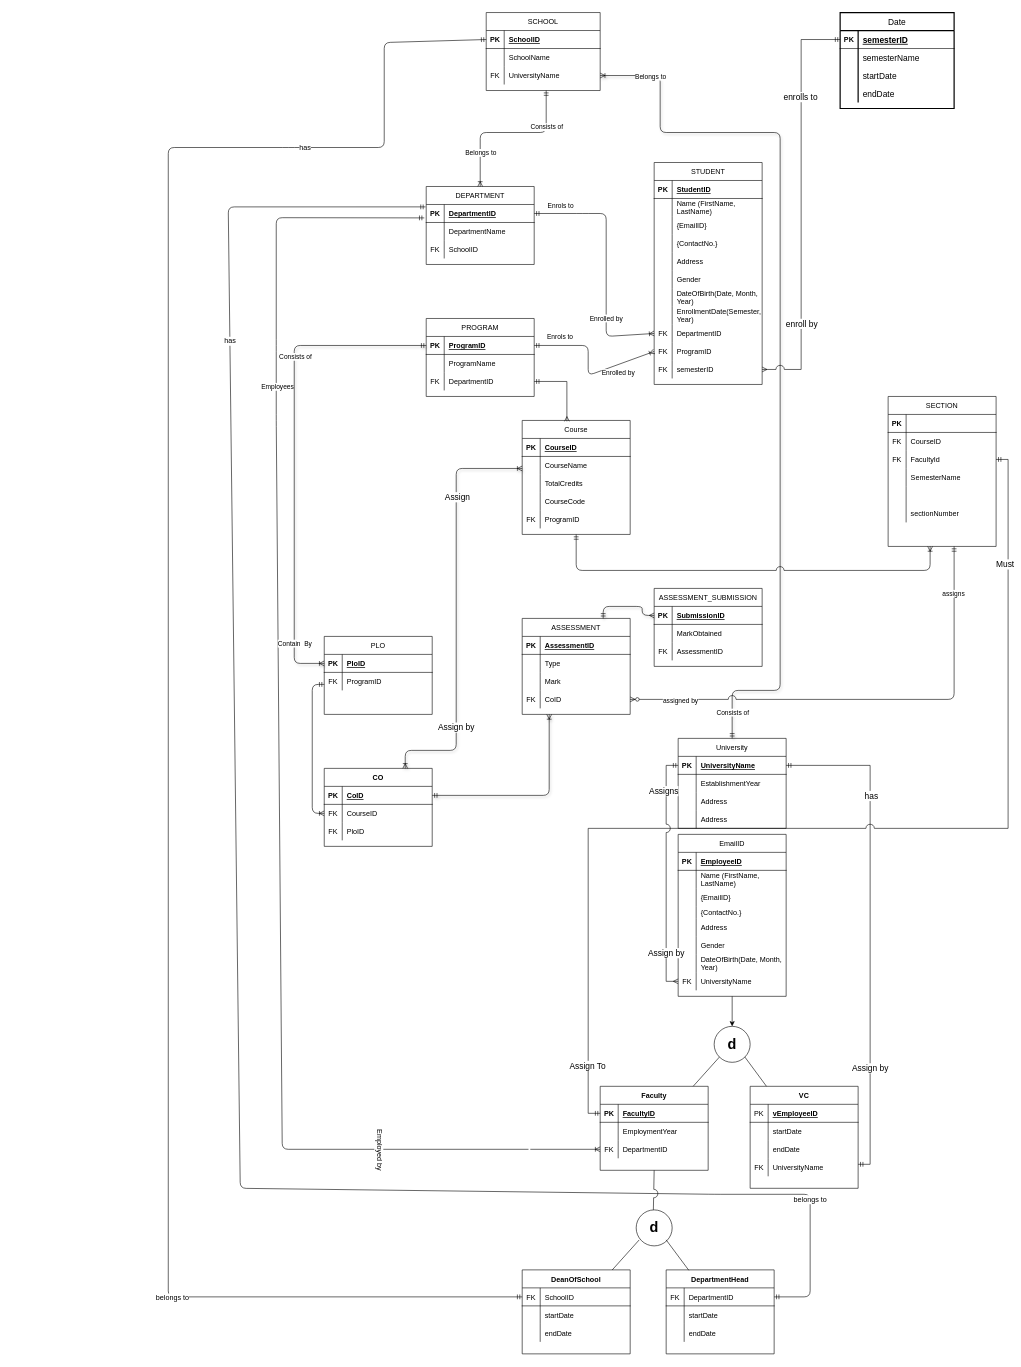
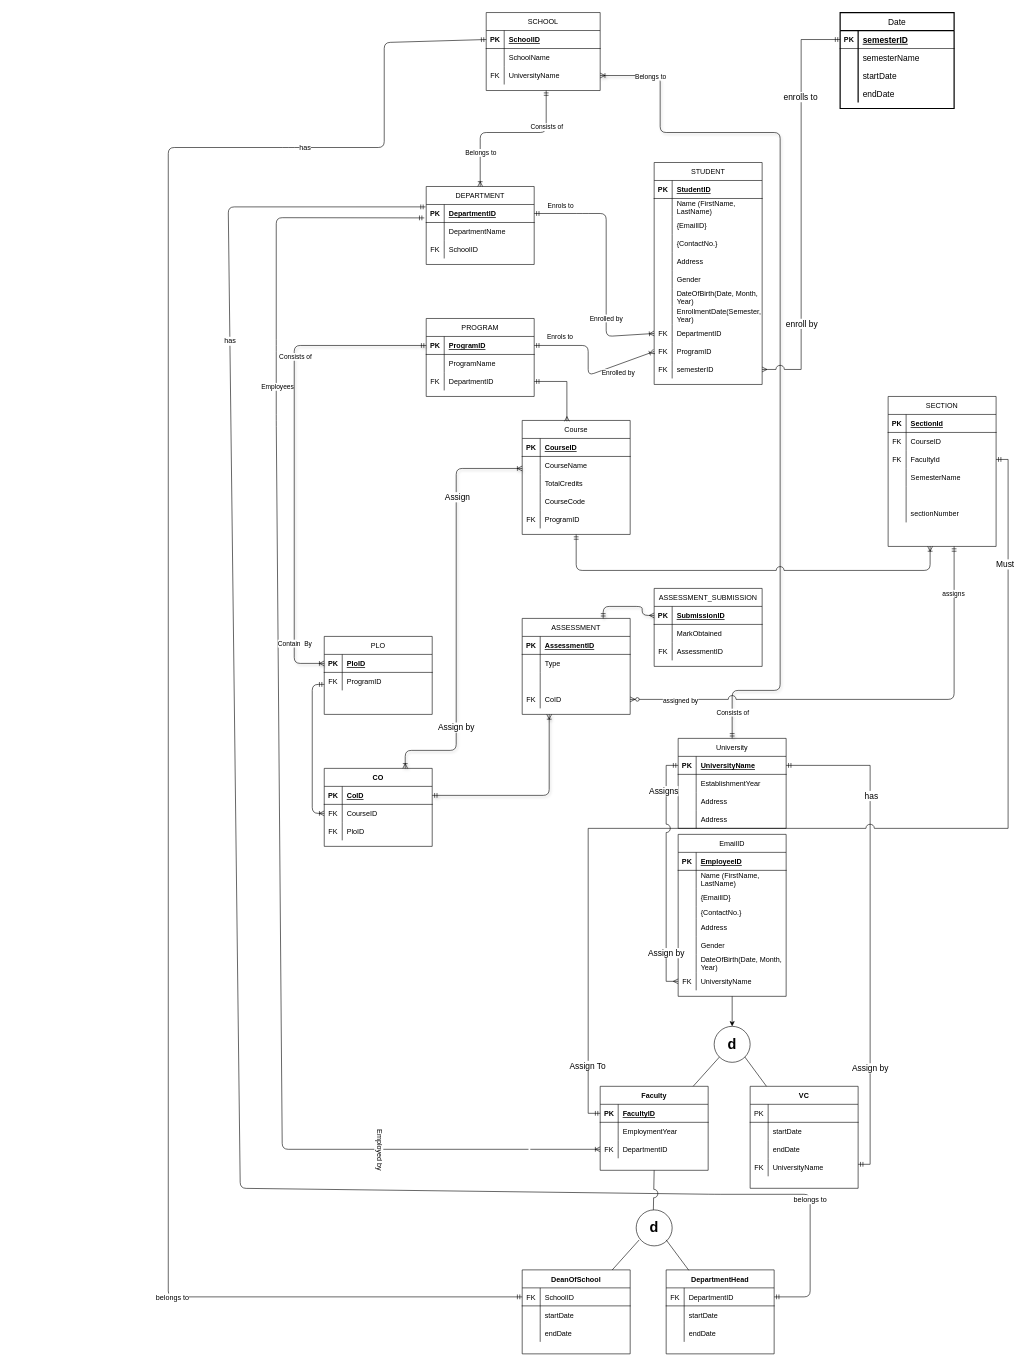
none -> (951, 423)
(585, 681) -> none
(813, 1113) -> none
